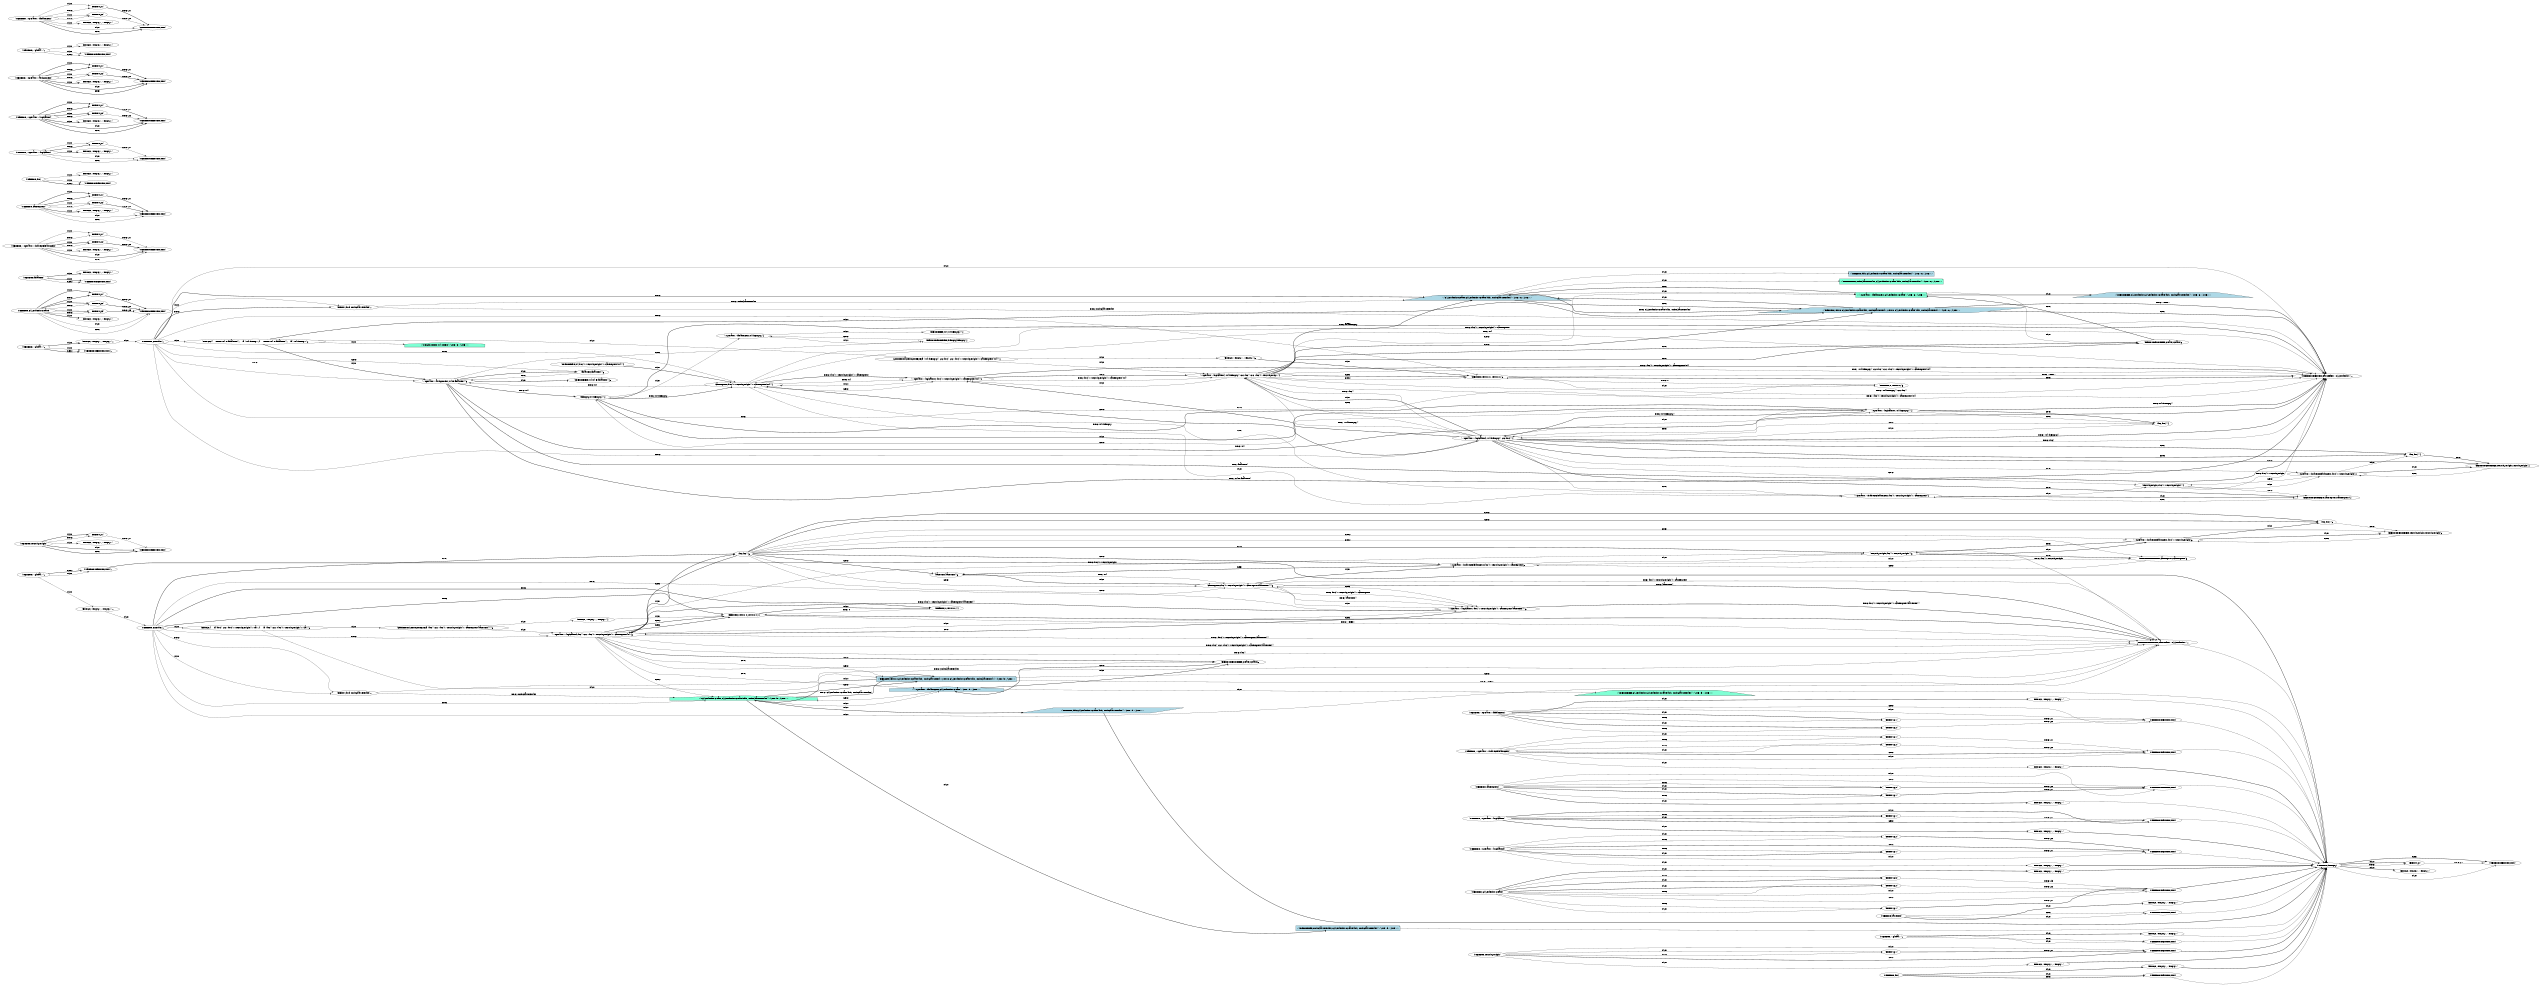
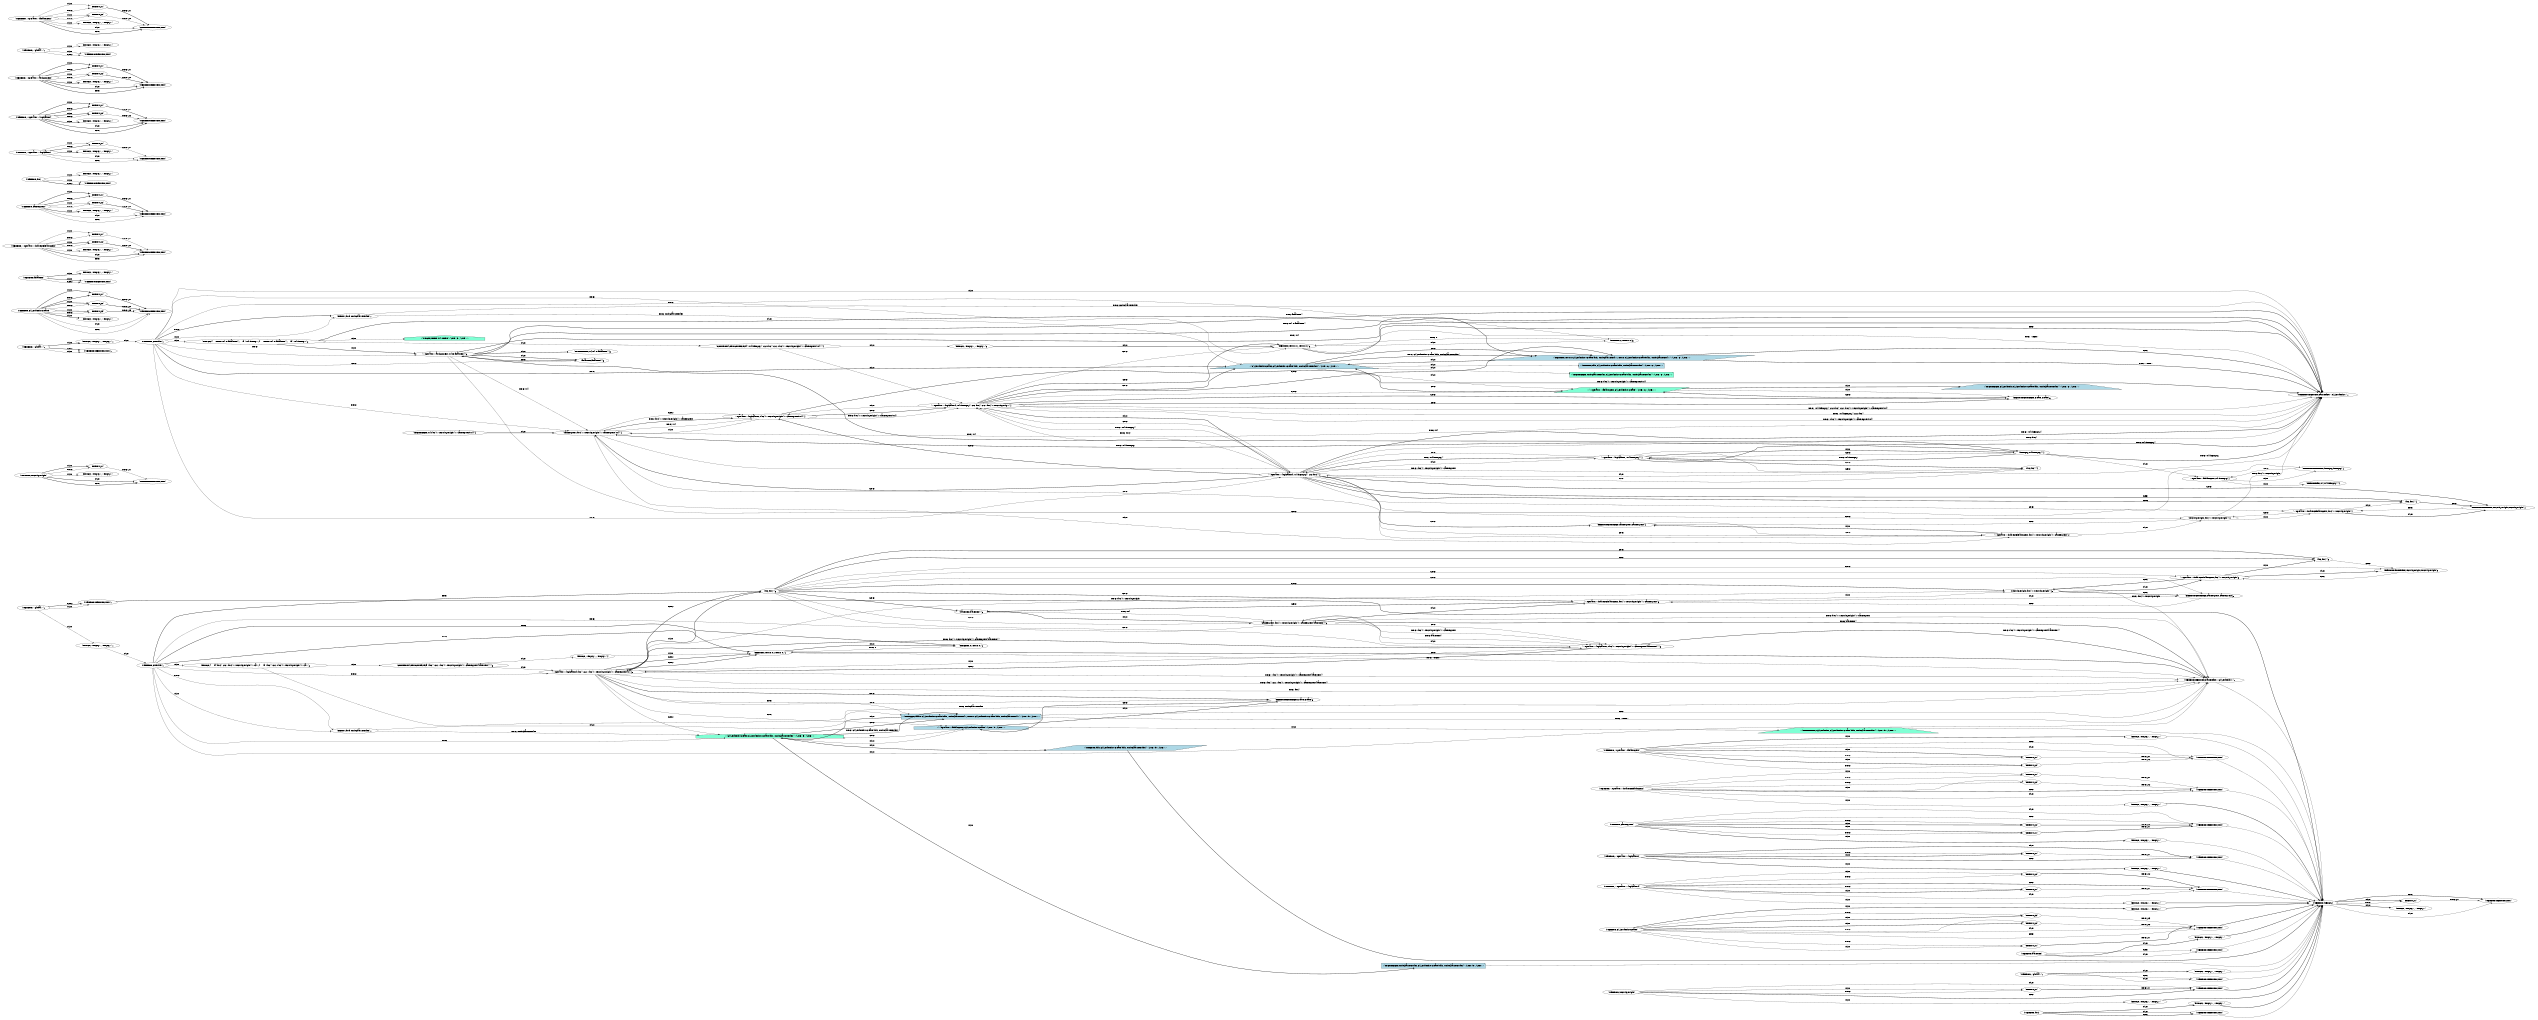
(1891, 295) -> (1622, 390)
(525, 377) -> (508, 361)
(589, 387) -> (518, 393)
(1686, 423) -> (1453, 464)
